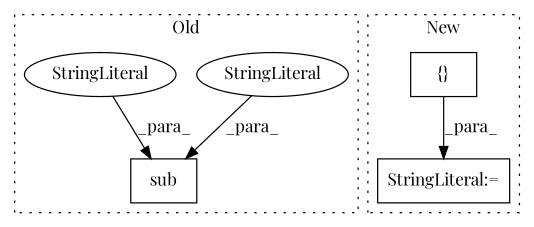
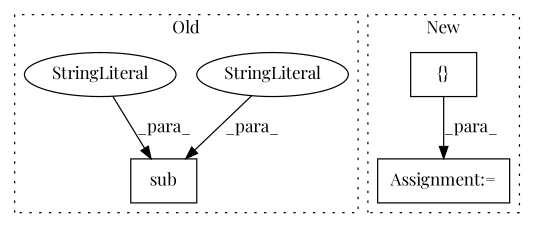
(444, 181) -> (444, 181)
